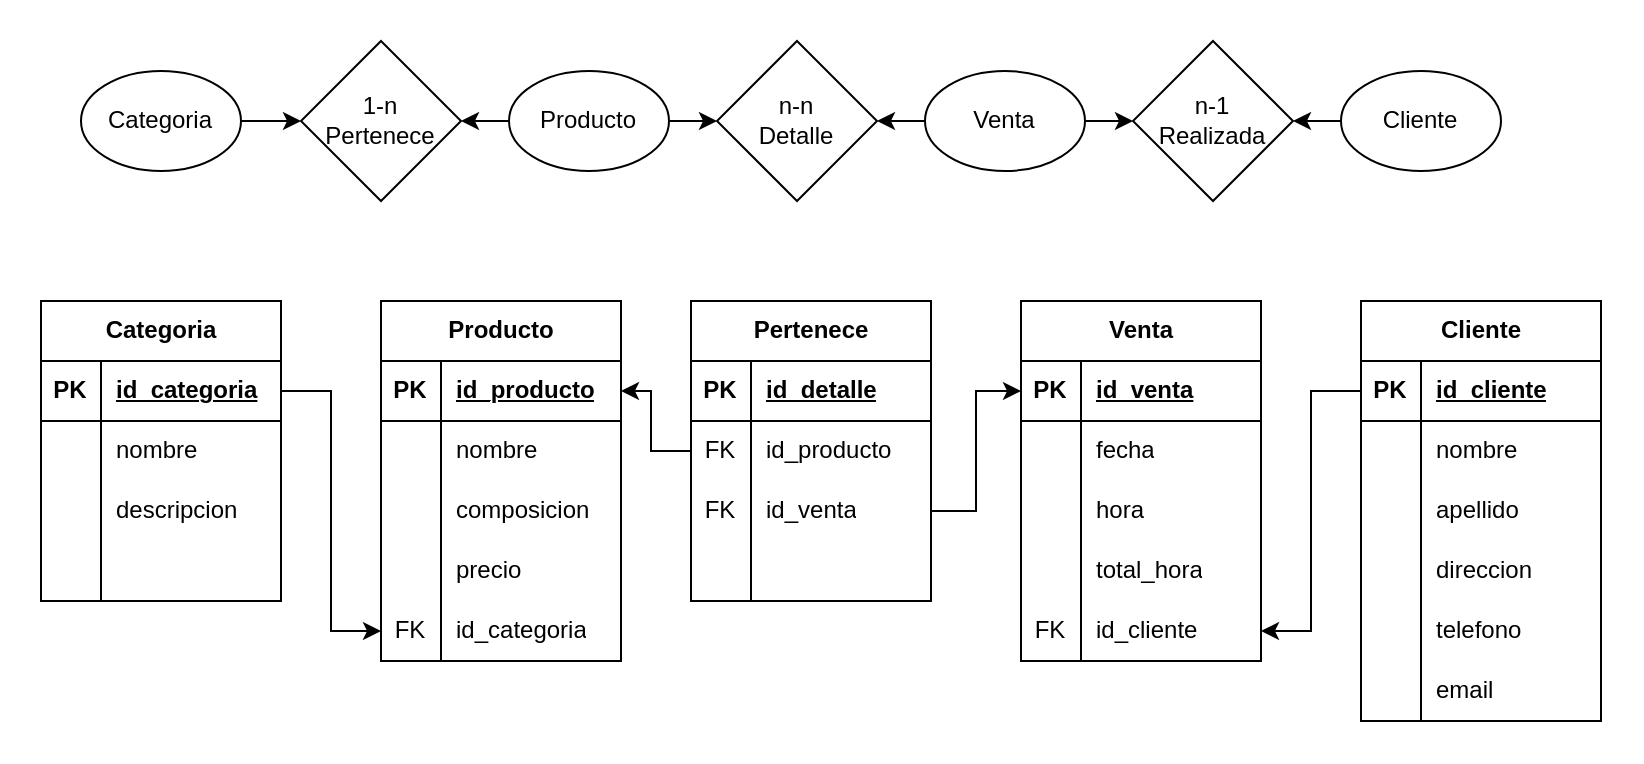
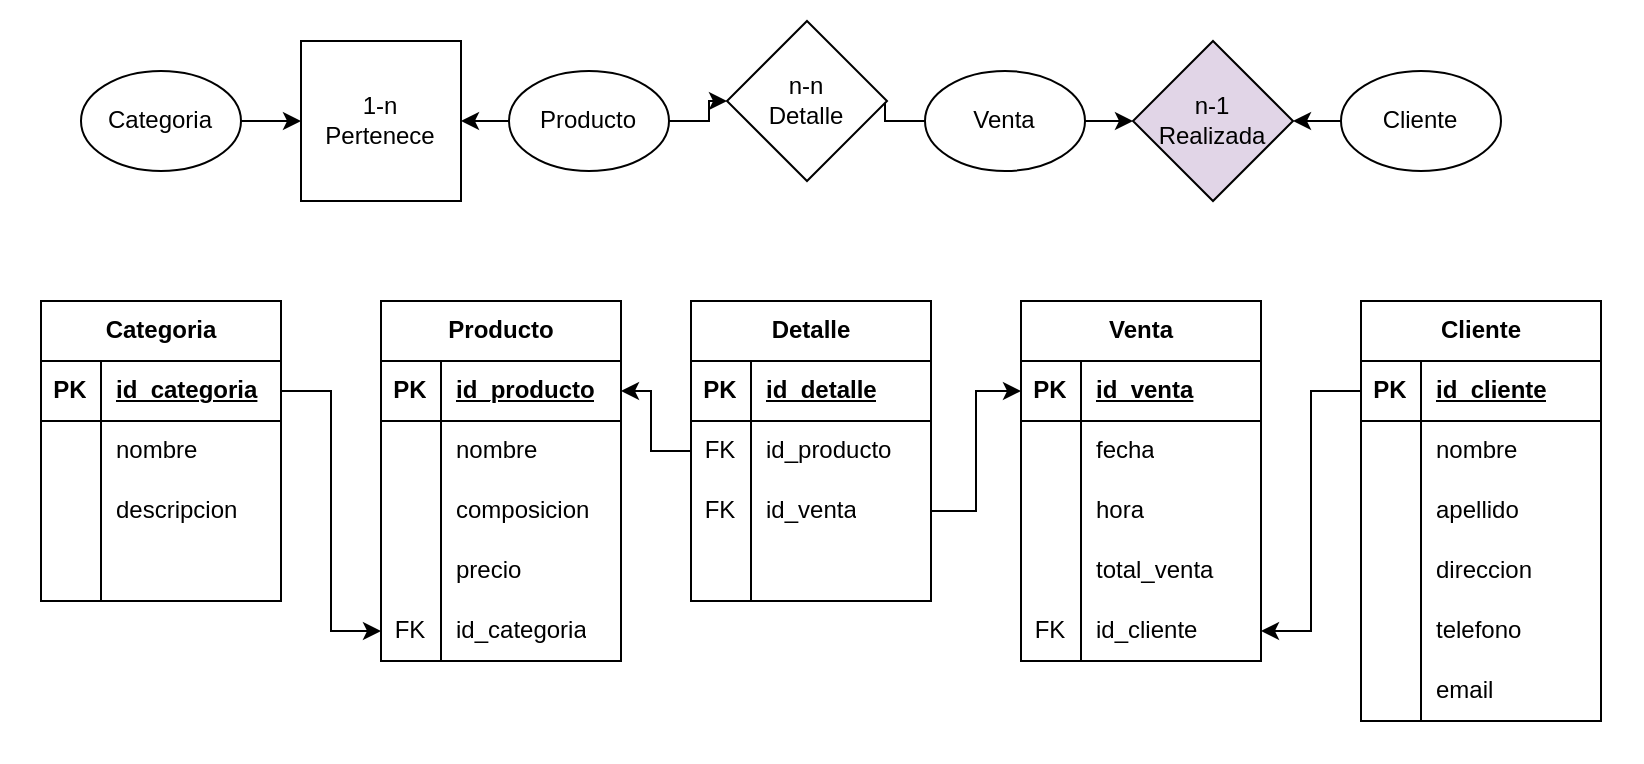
(381, 121) -> (381, 121)
(797, 121) -> (807, 101)
(1213, 121) -> (1213, 121)
(812, 331) -> (812, 331)
(1161, 571) -> (1168, 571)
